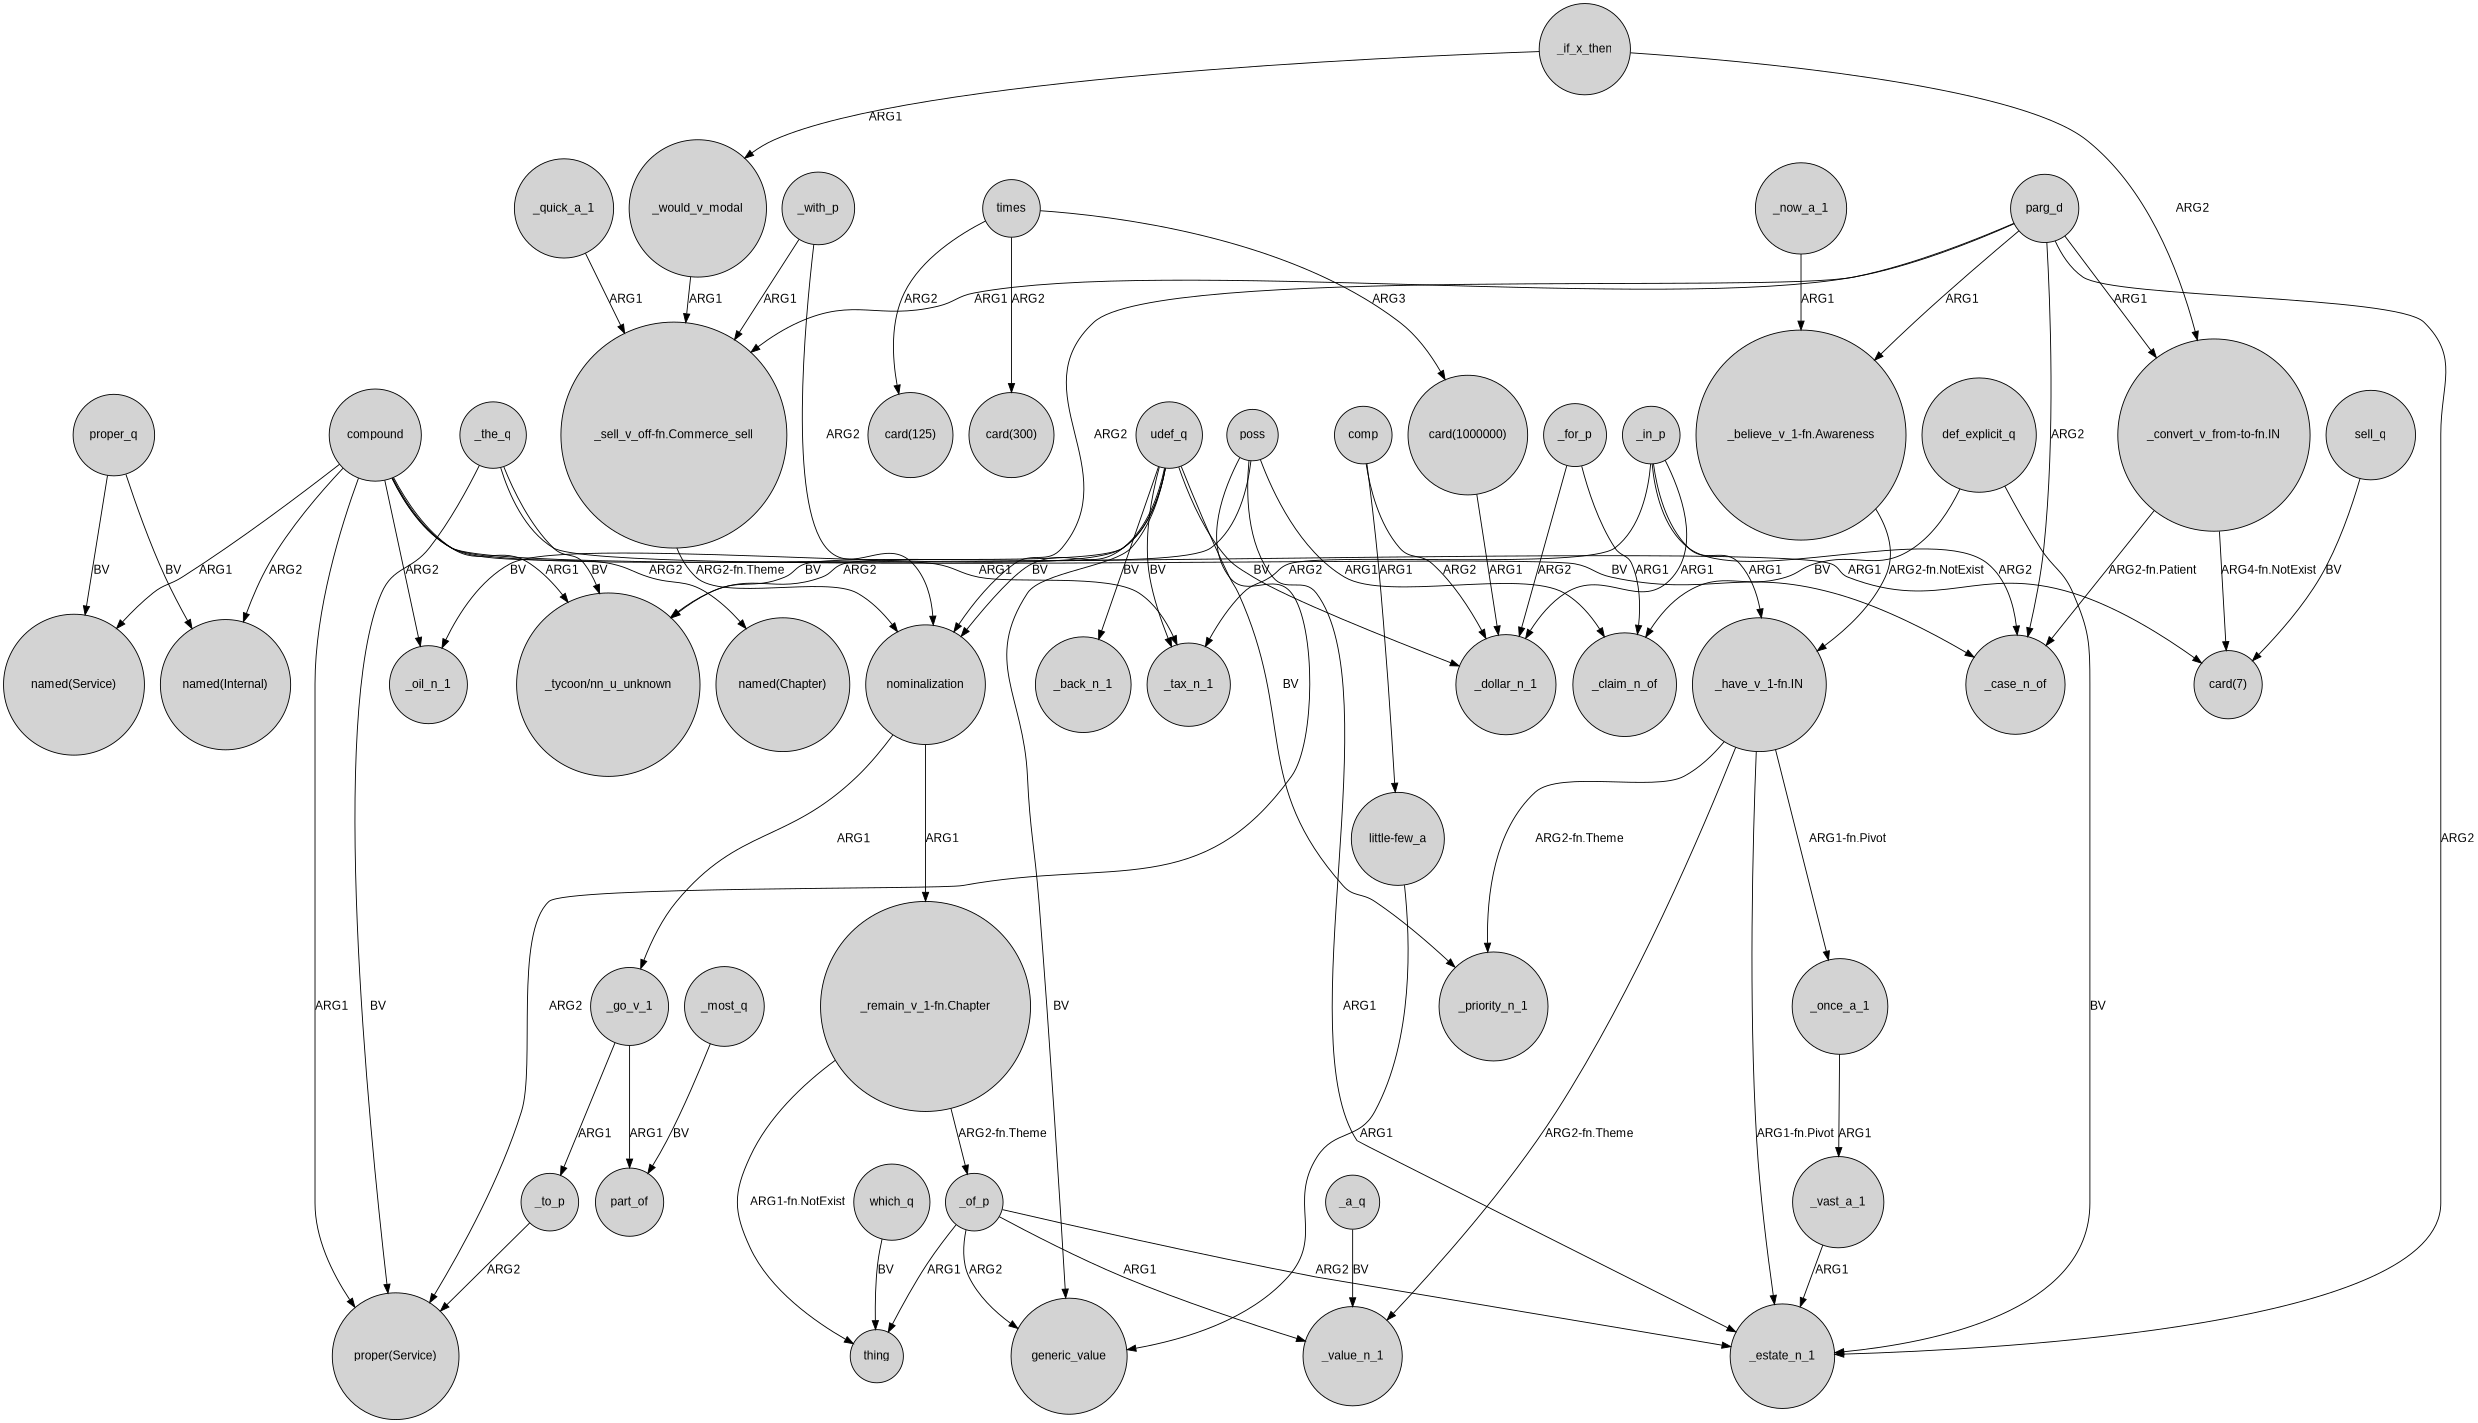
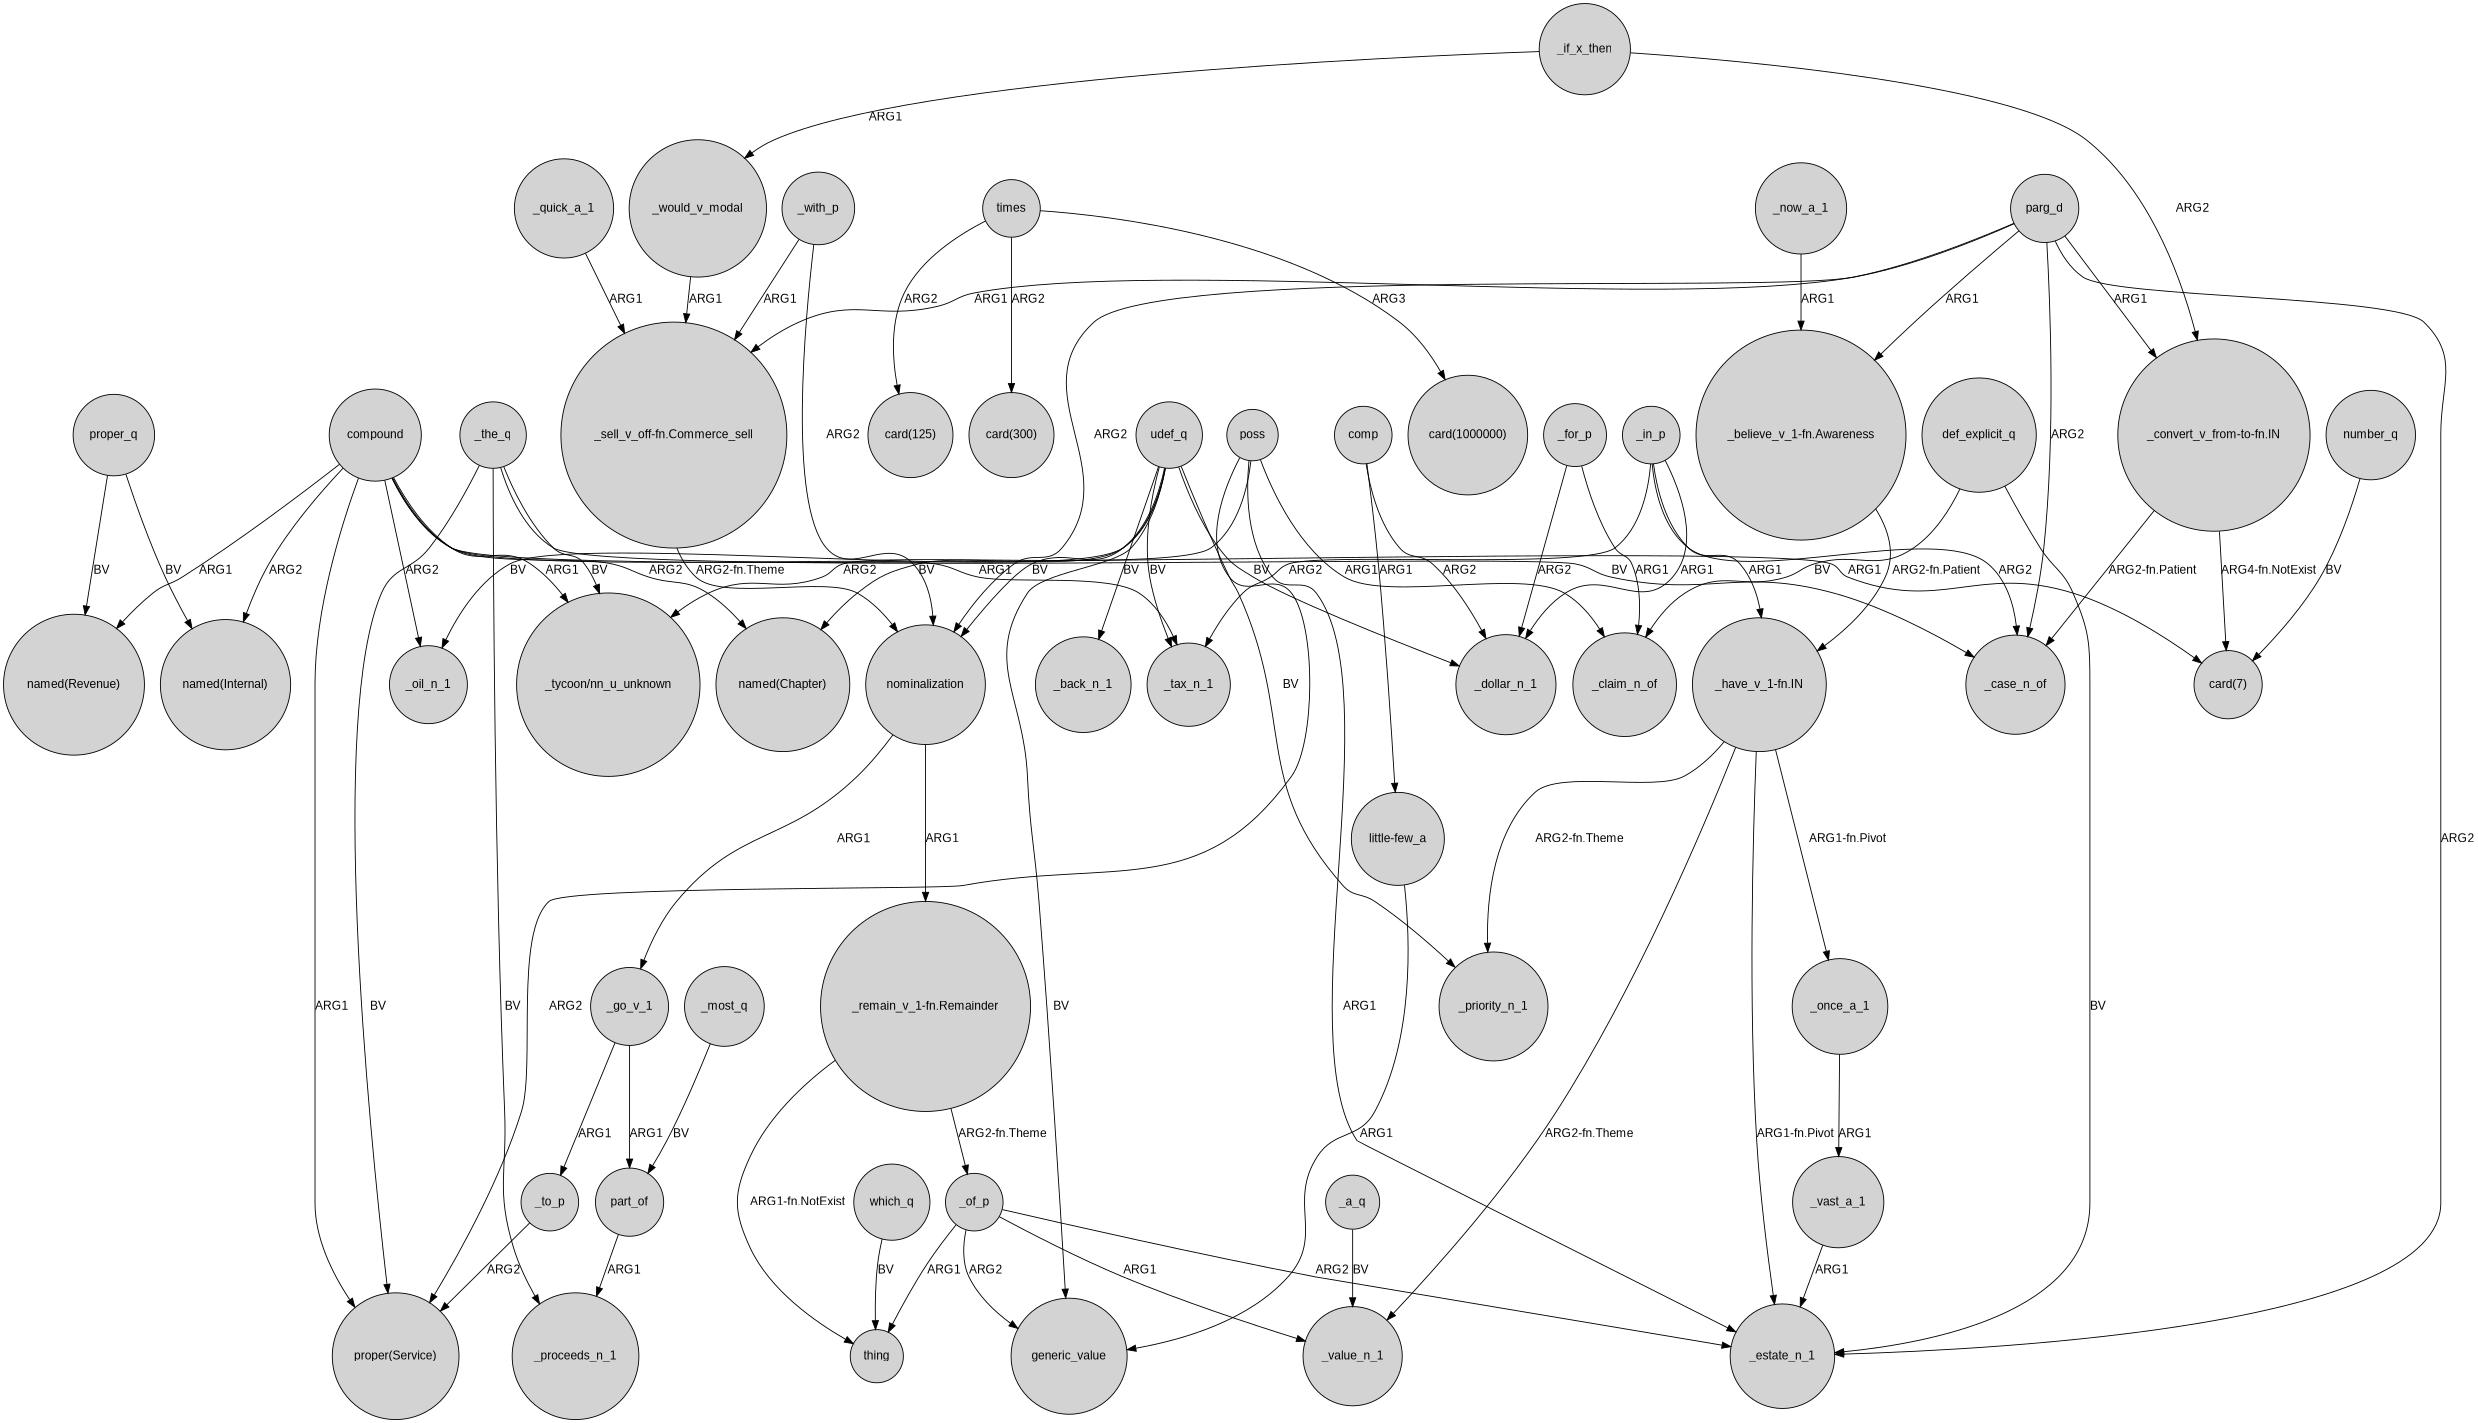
(2371, 435) -> (2371, 435)
(941, 559) -> (1012, 561)
(1488, 567) -> none
(1937, 571) -> (1937, 571)
(74, 685) -> (74, 685)
(926, 1006) -> (926, 1006)
none -> (576, 1356)
